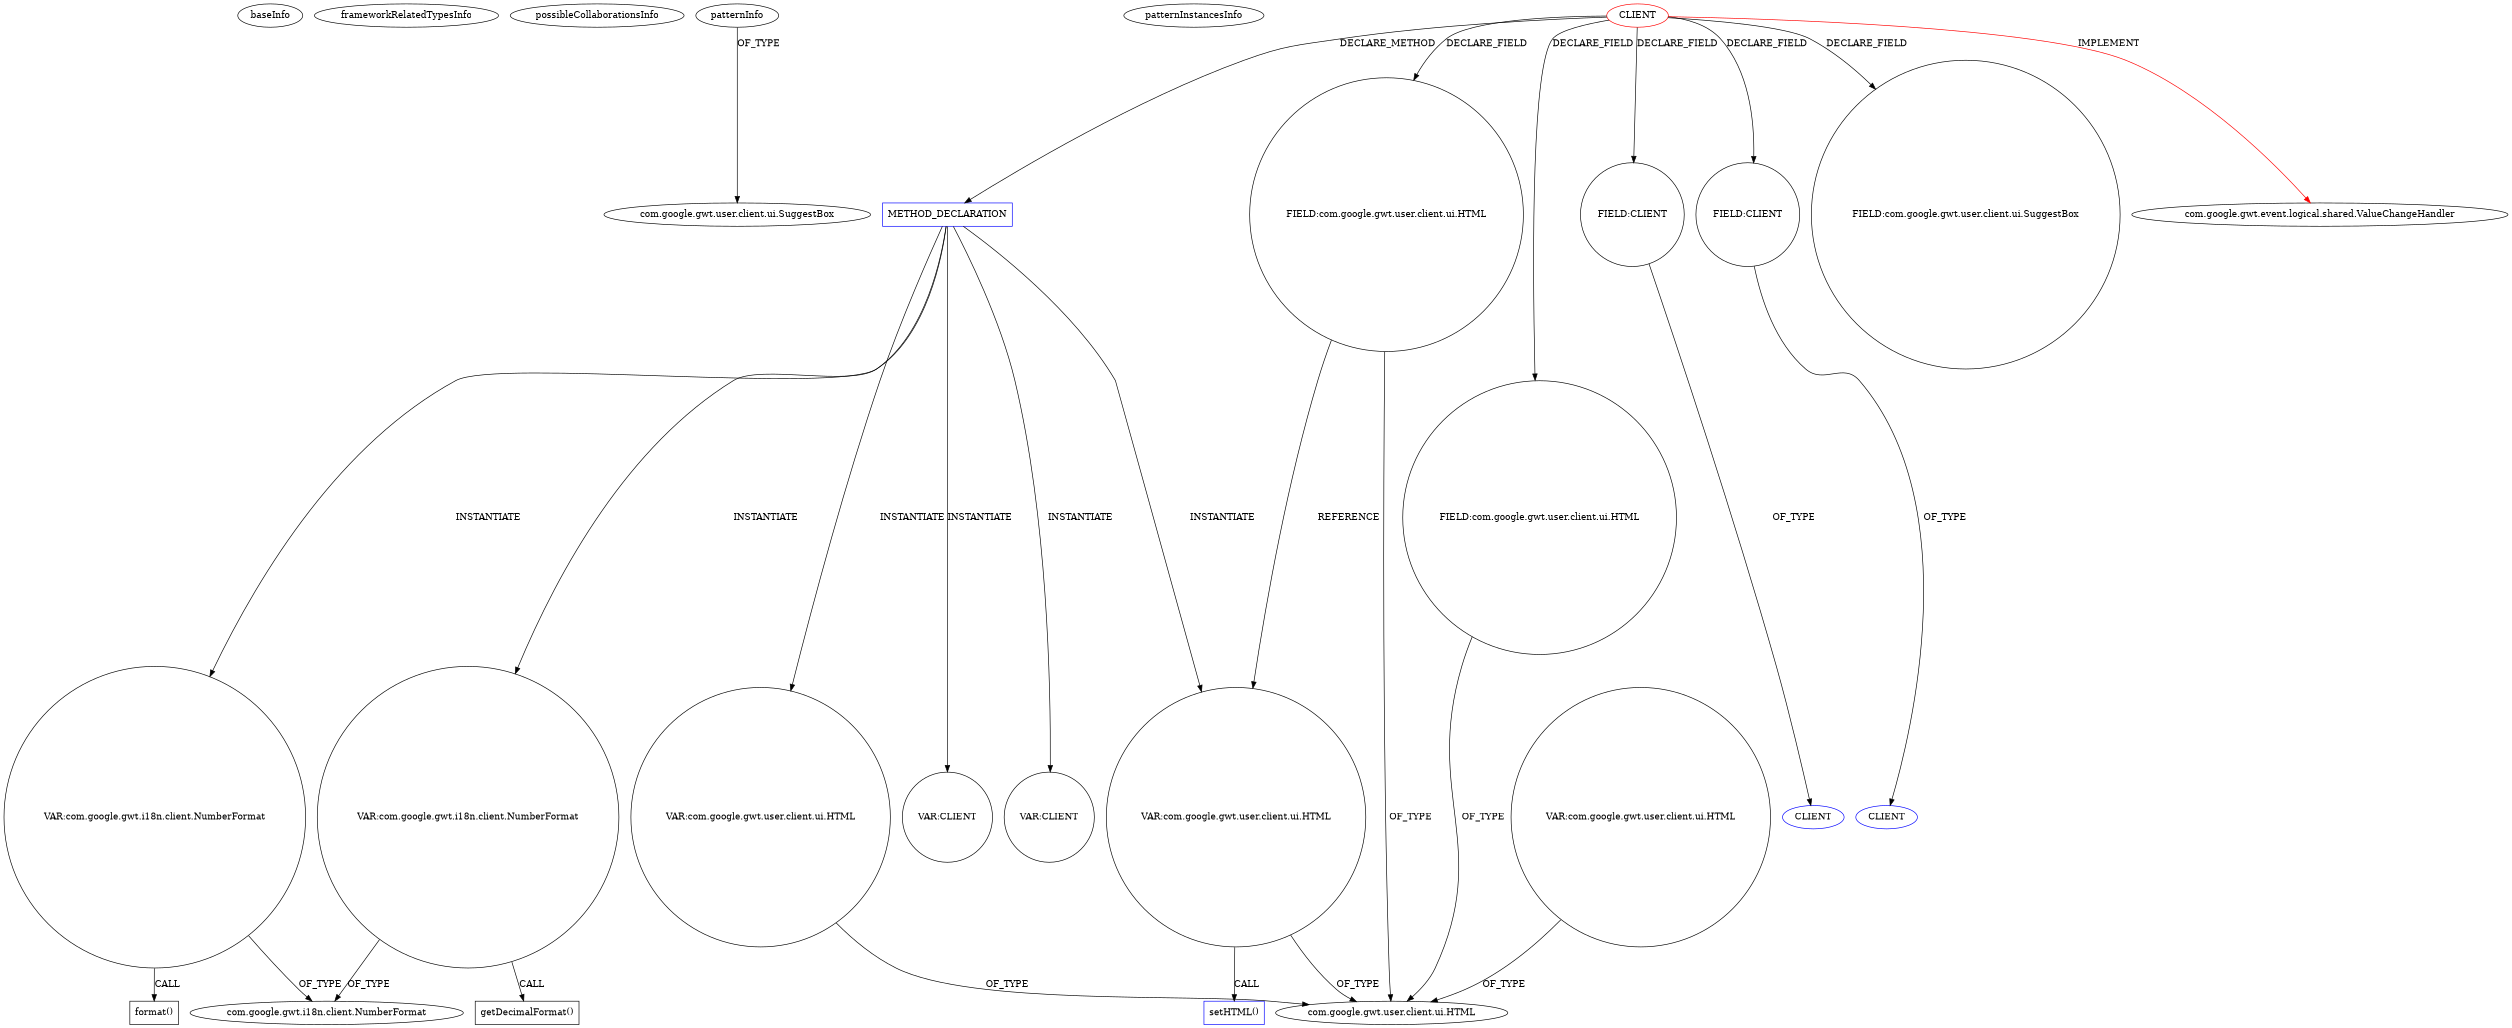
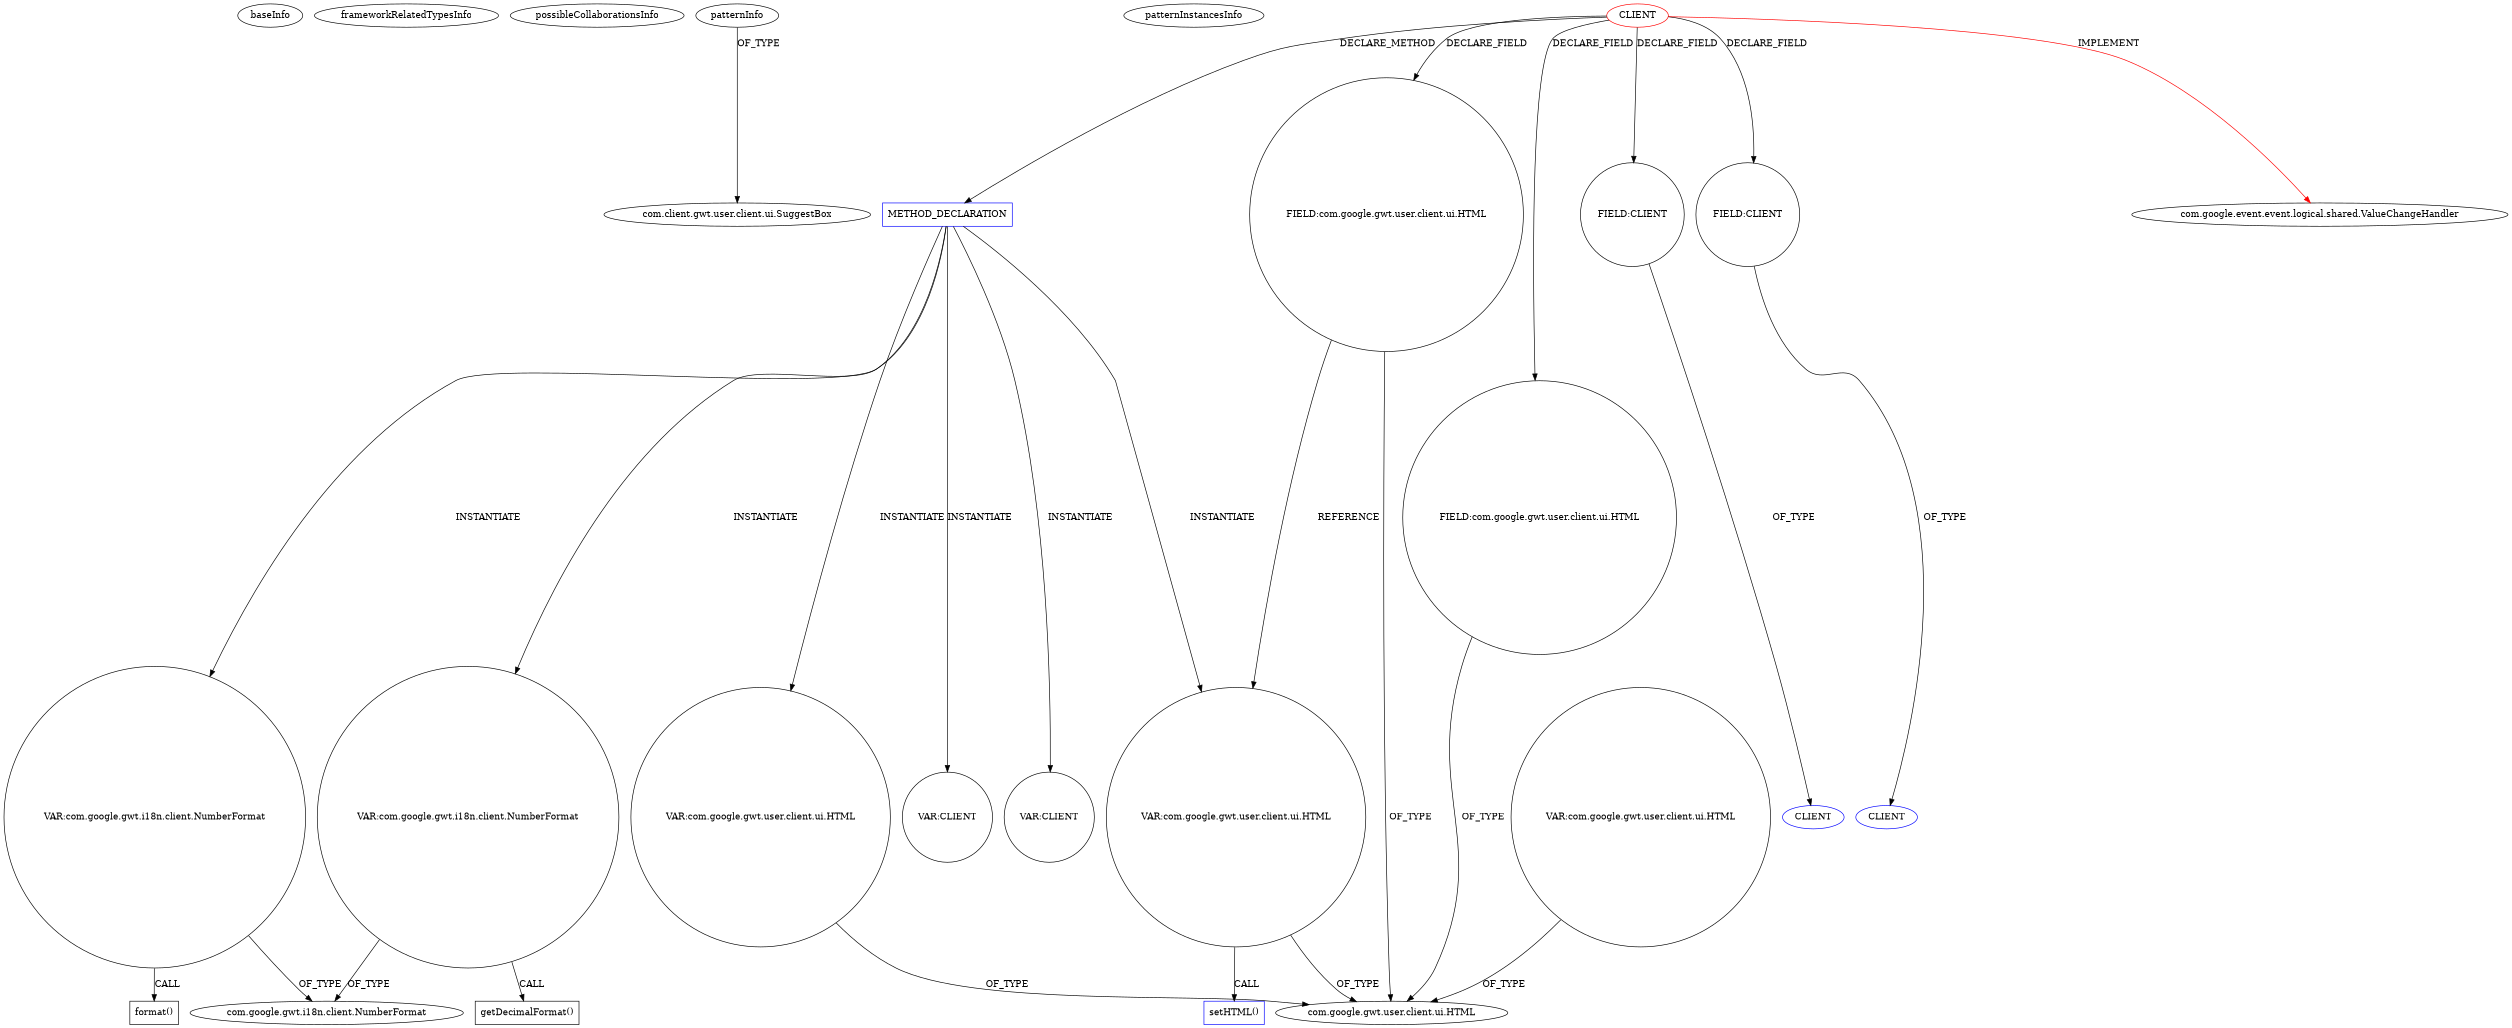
(737, 215) -> (737, 215)
(1966, 215) -> none
(2320, 215) -> (2320, 215)
